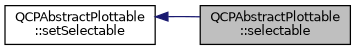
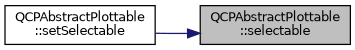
(184, 17) -> (171, 33)
